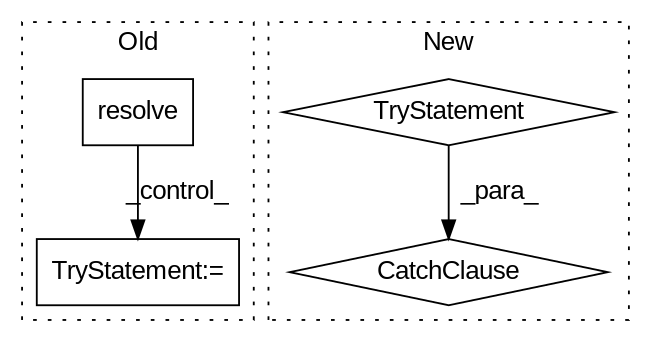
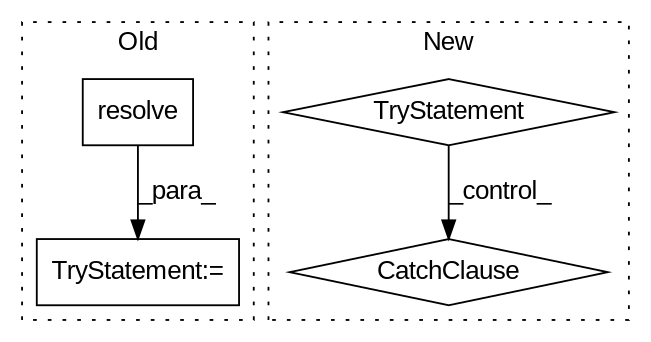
(177, 192) -> (177, 192)
(500, 192) -> (500, 192)
